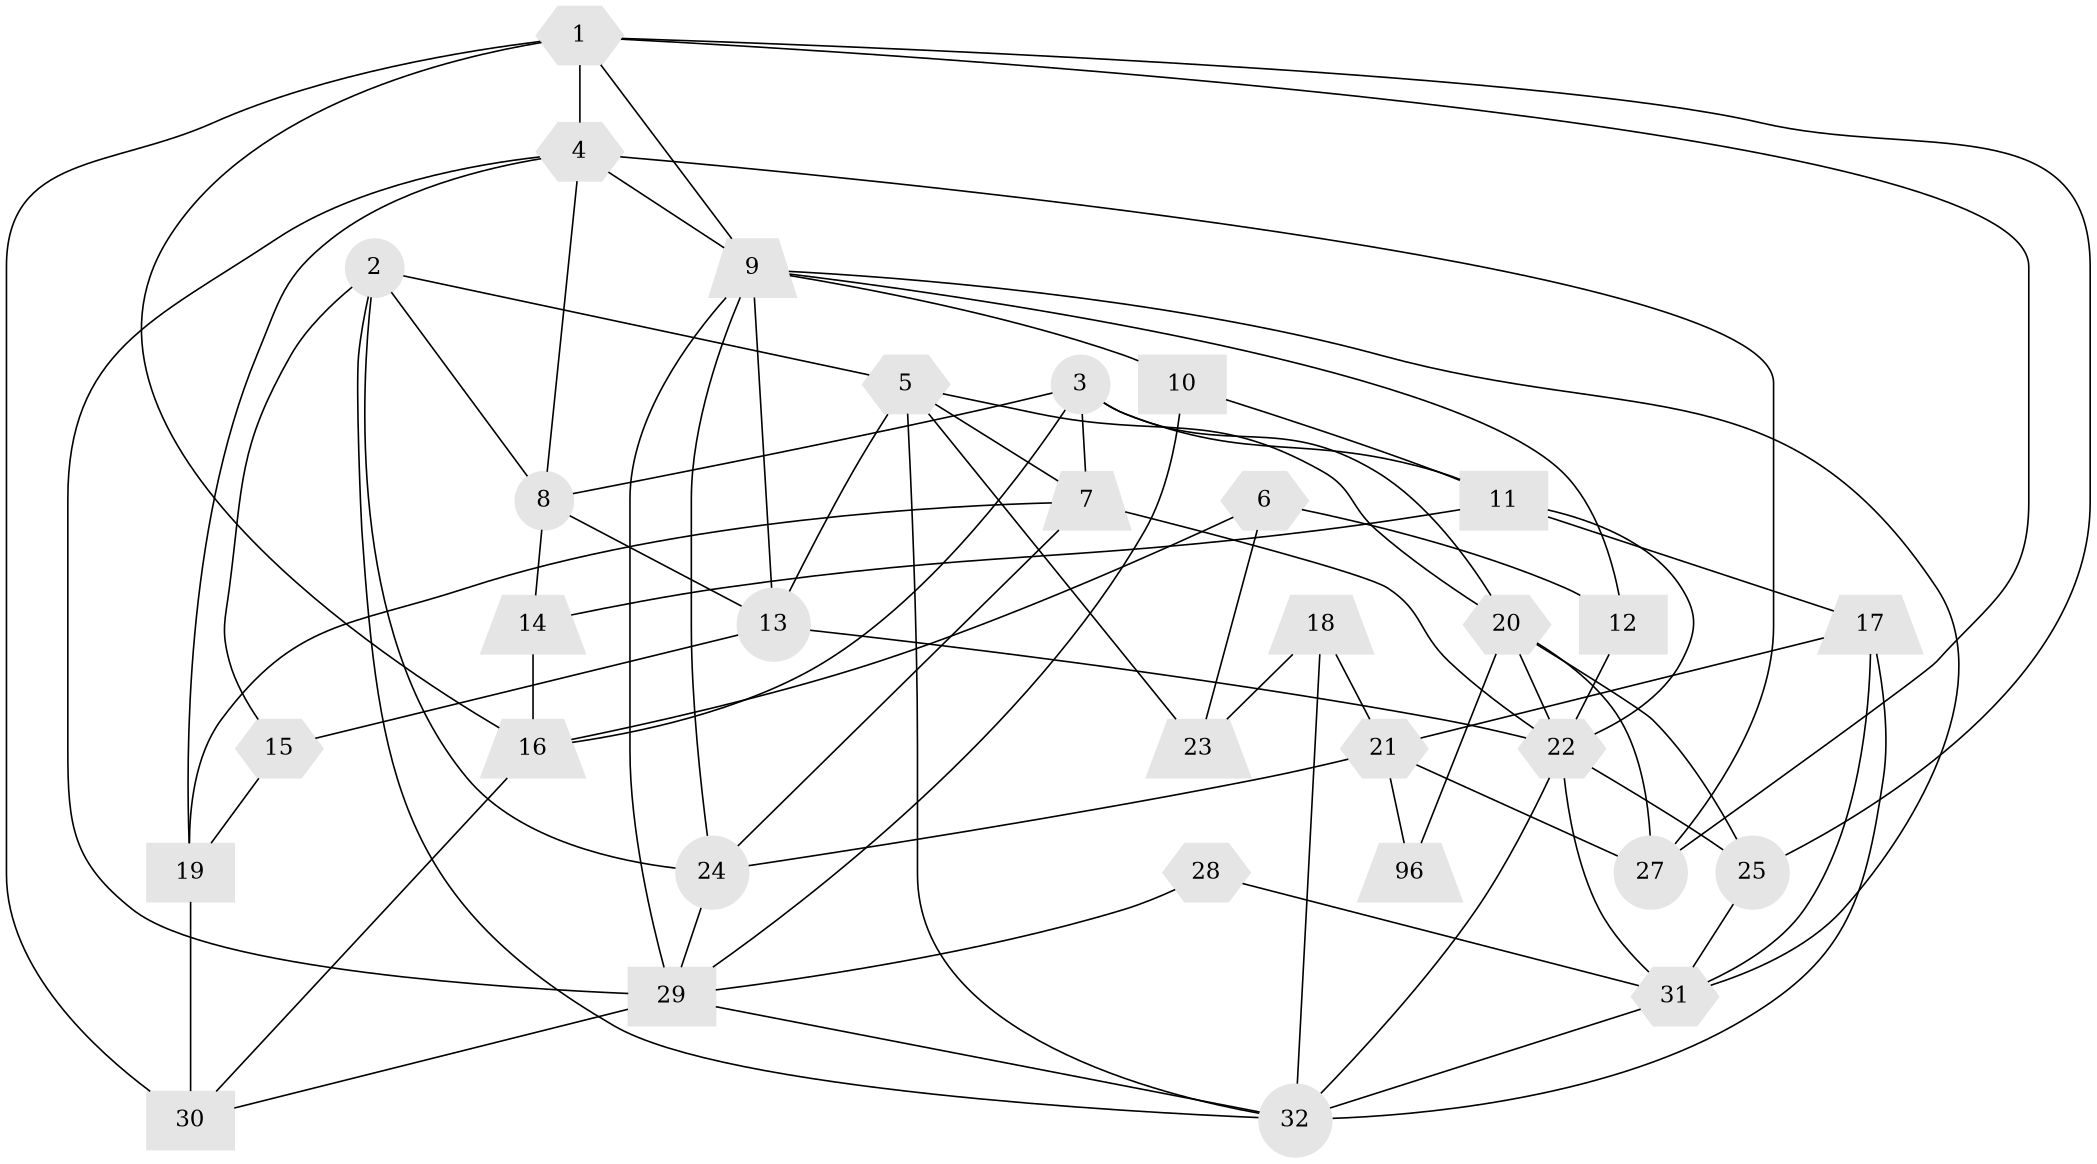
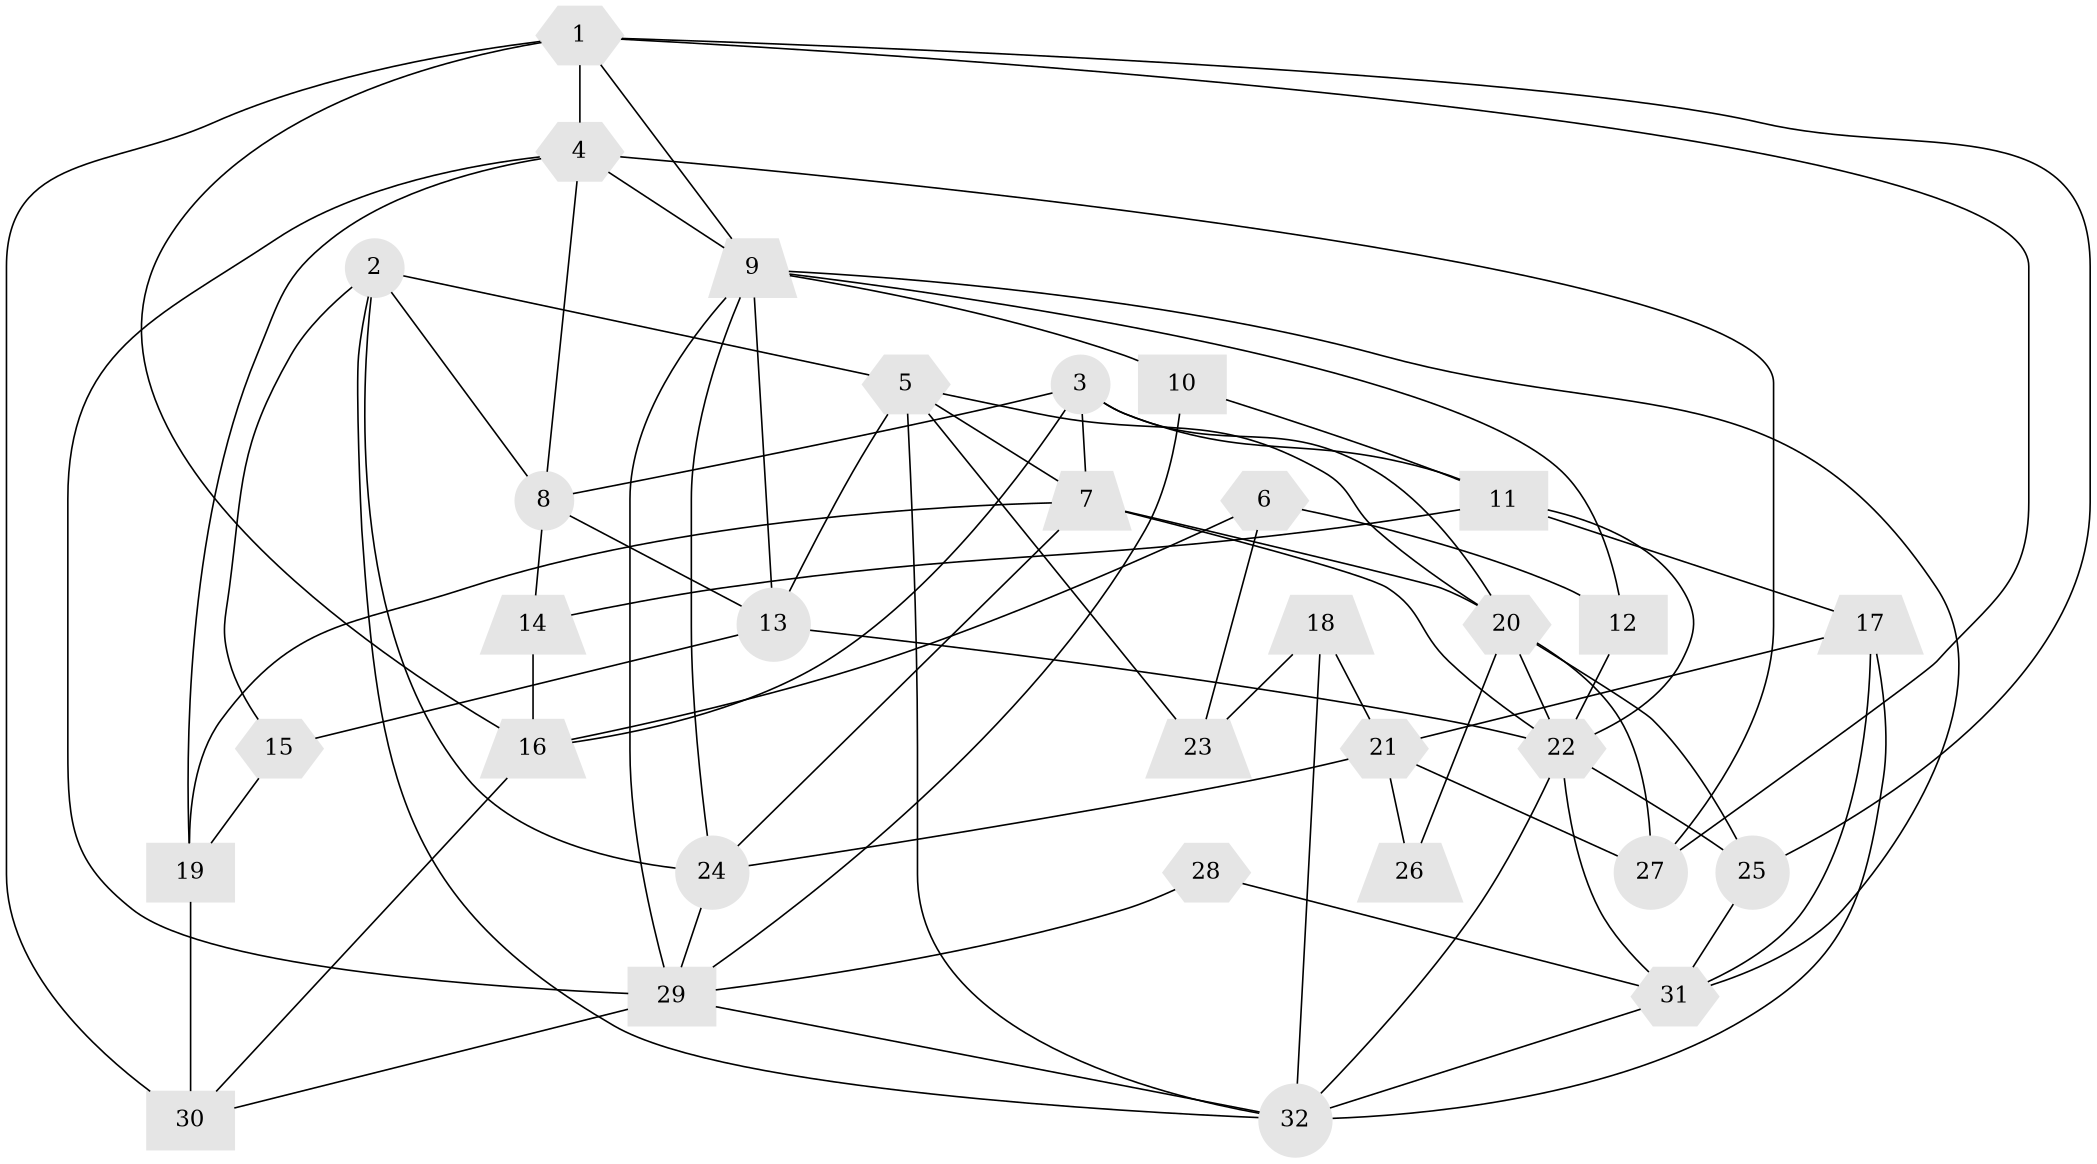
none -> (1374, 571)
(1410, 873) -> (1410, 873)
